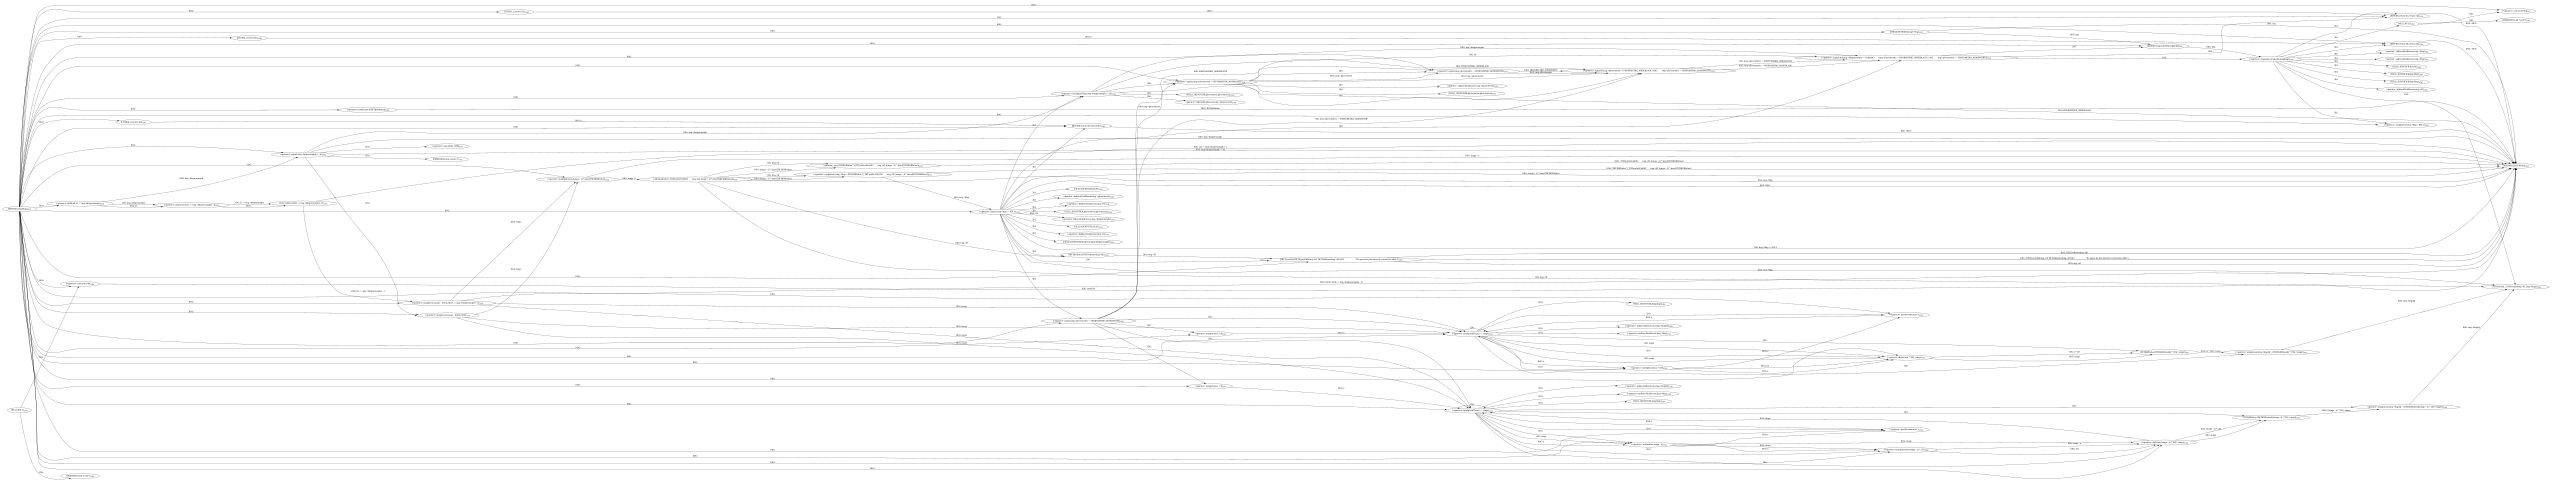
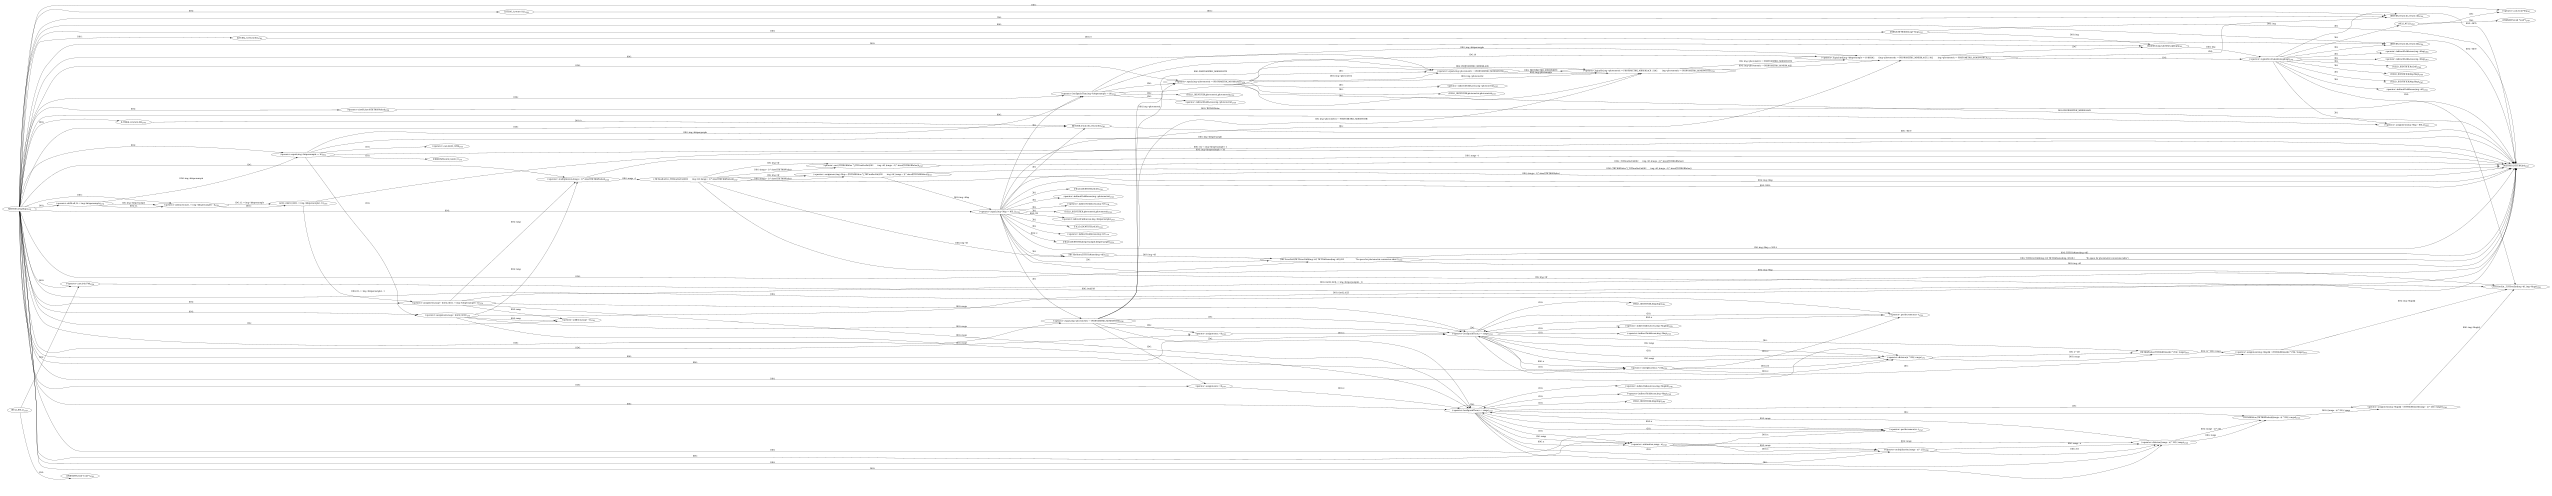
none -> (97, 197)
(1034, 233) -> (1034, 233)
none -> (1535, 293)
none -> (578, 320)
